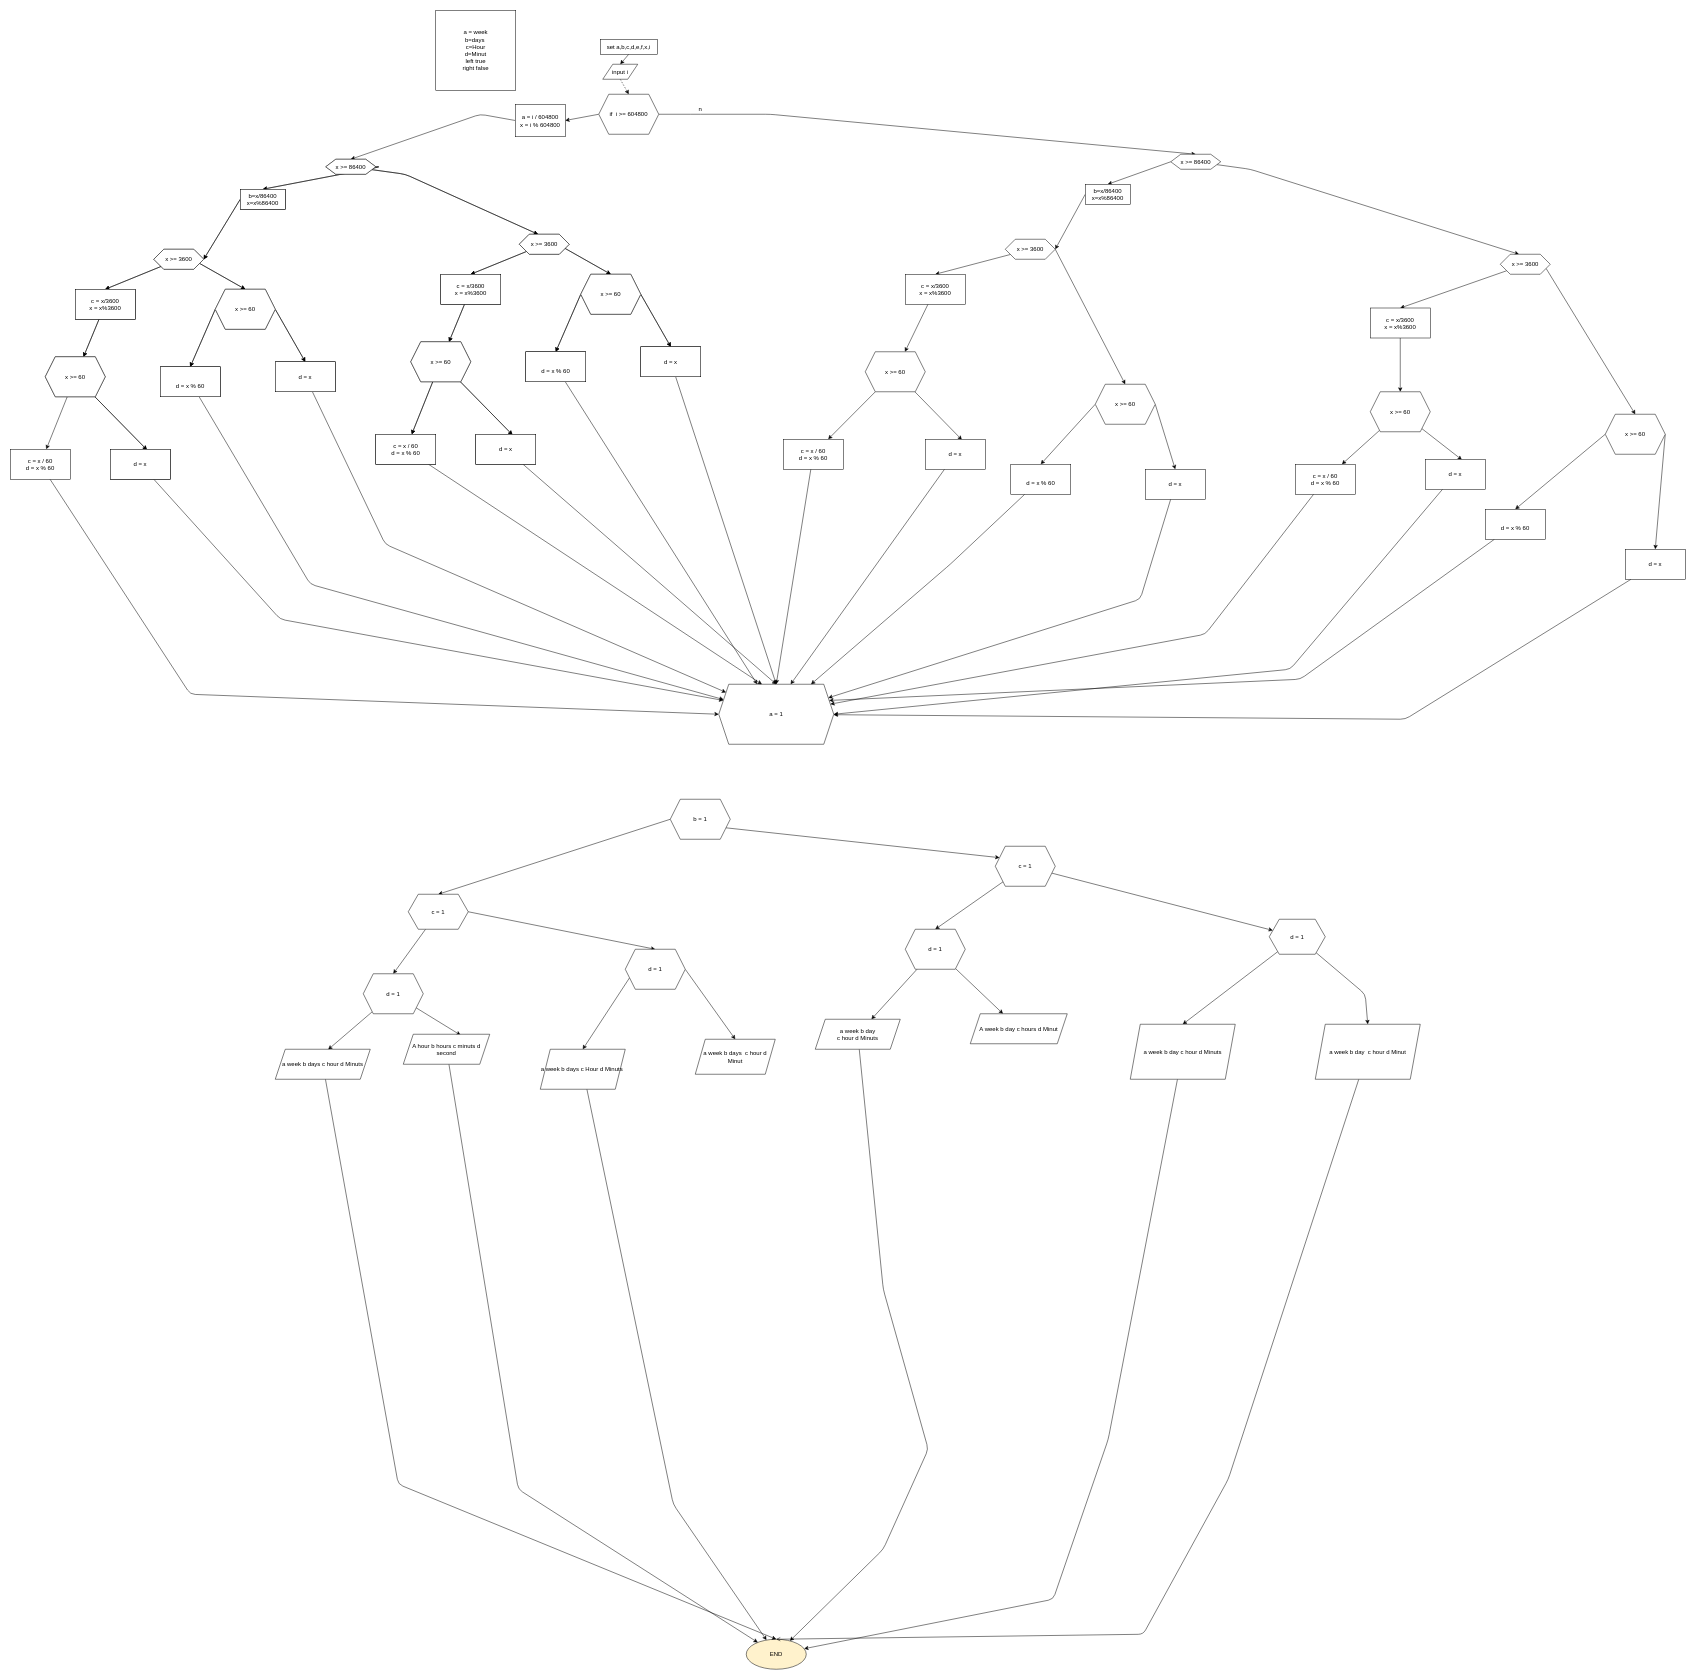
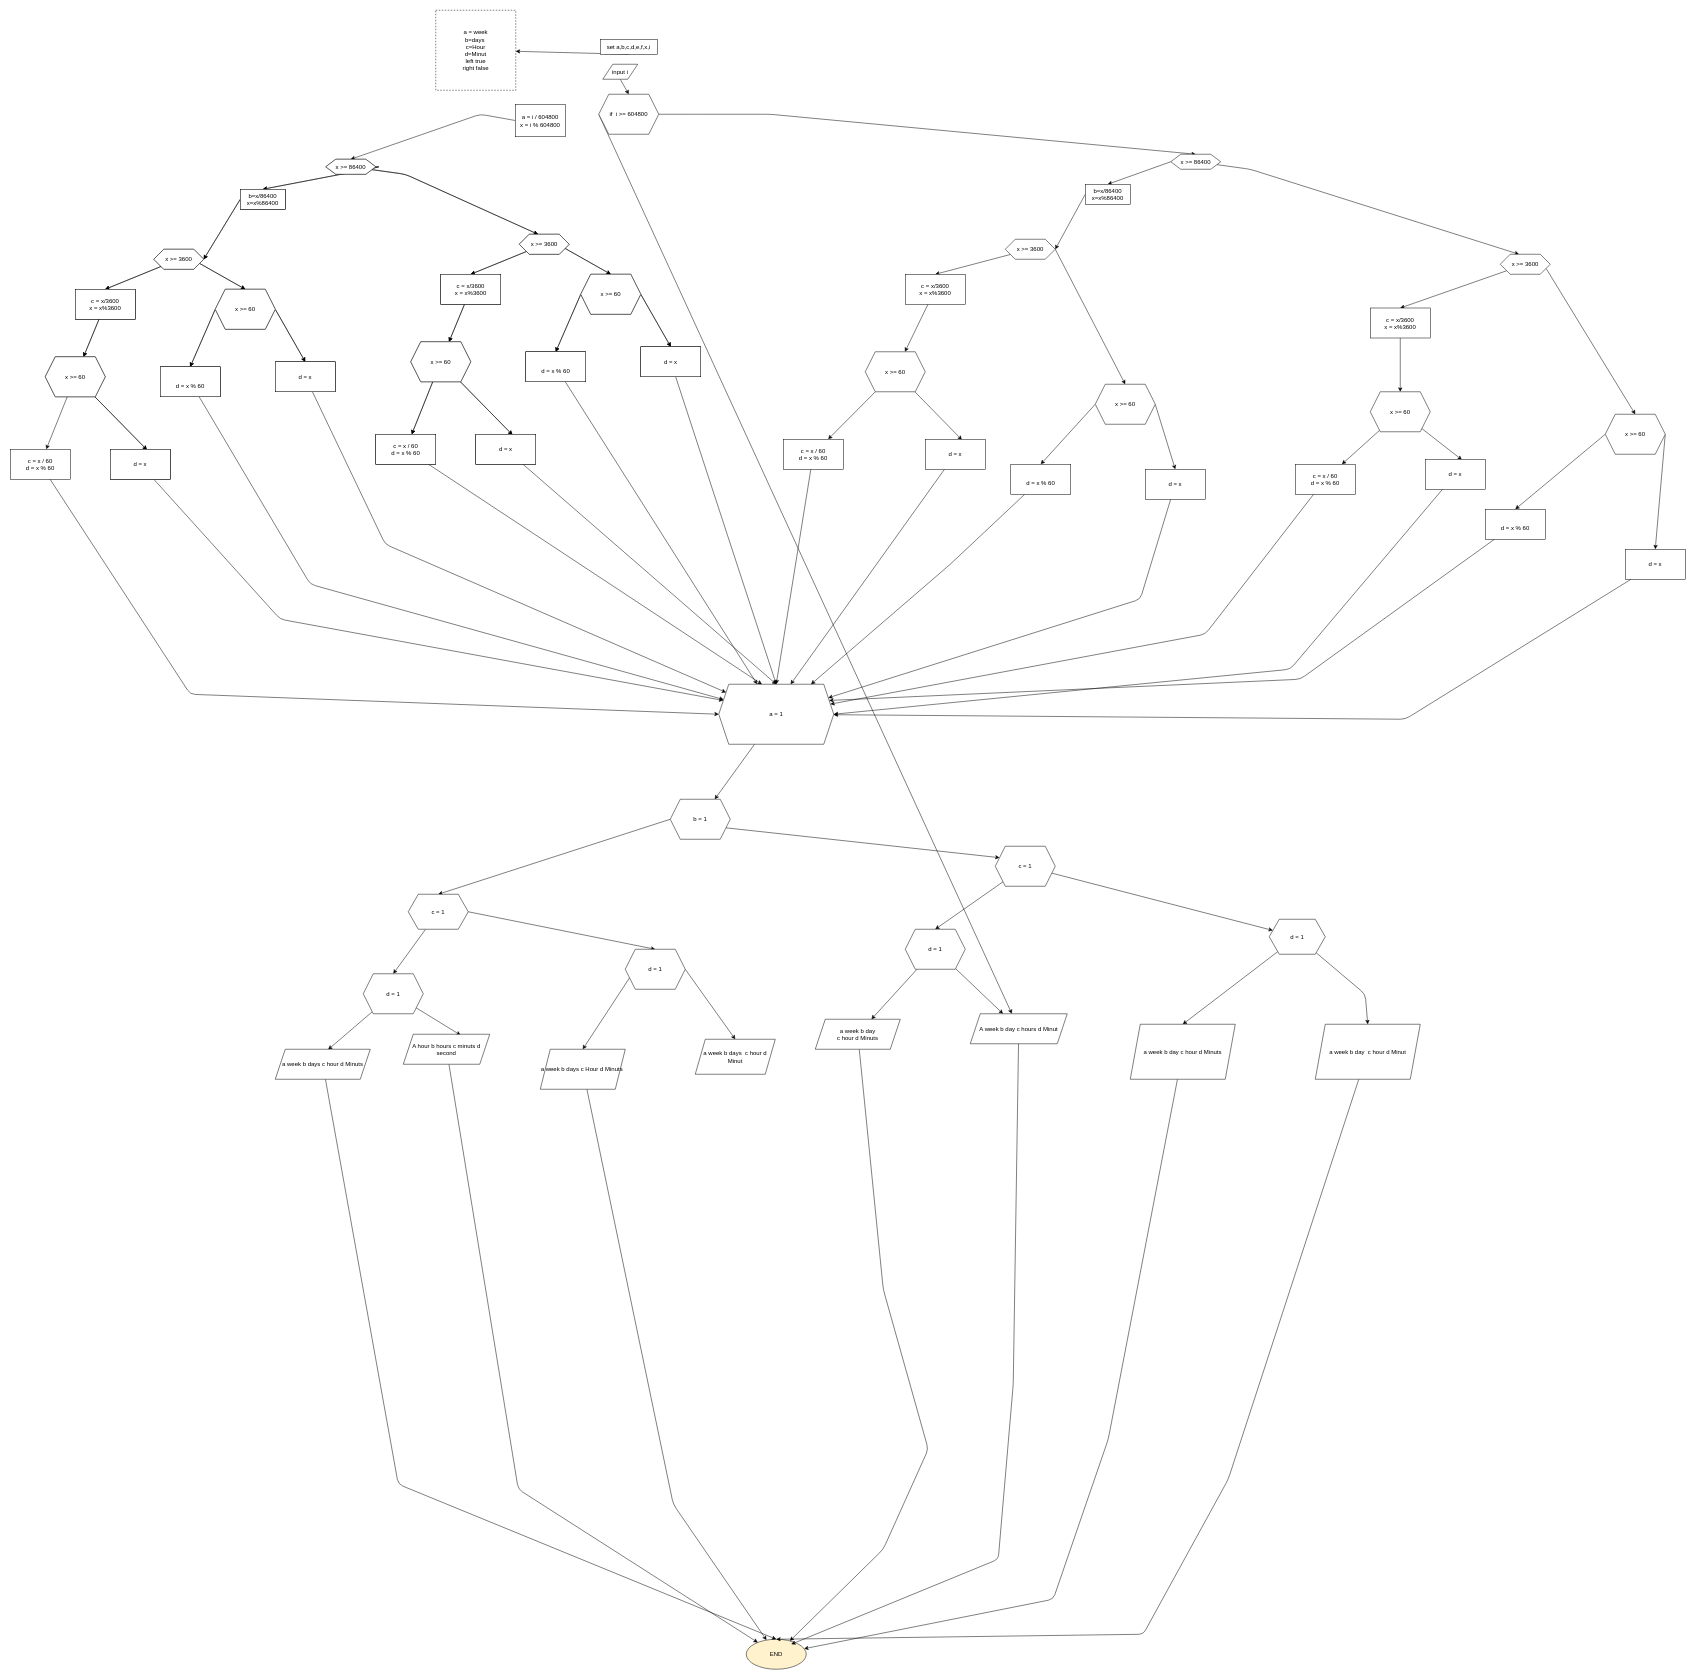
(476, 50) -> (476, 50)
(624, 60) -> (520, 51)
(623, 84) -> (623, 84)
(700, 109) -> none
(597, 115) -> (1010, 1009)
none -> (721, 790)
(780, 1639) -> (781, 1639)
none -> (795, 1643)
